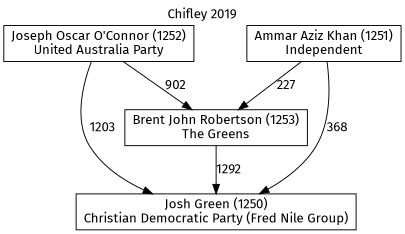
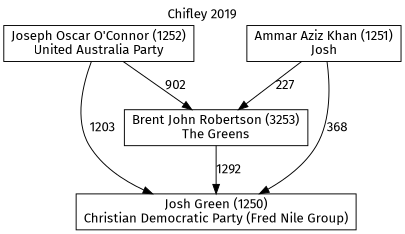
(324, 44) -> (324, 44)
(216, 128) -> (216, 128)
